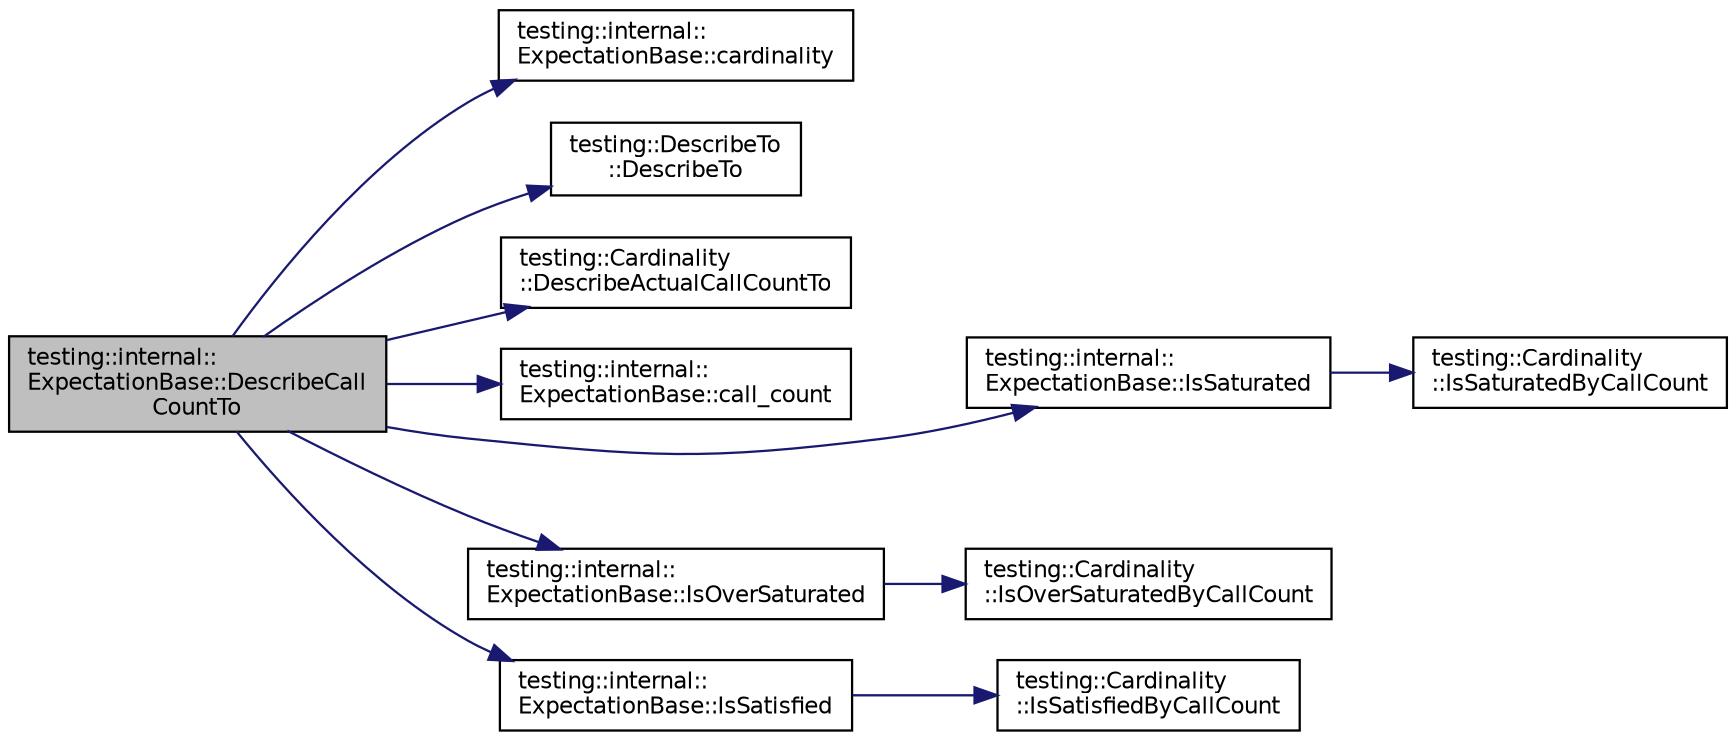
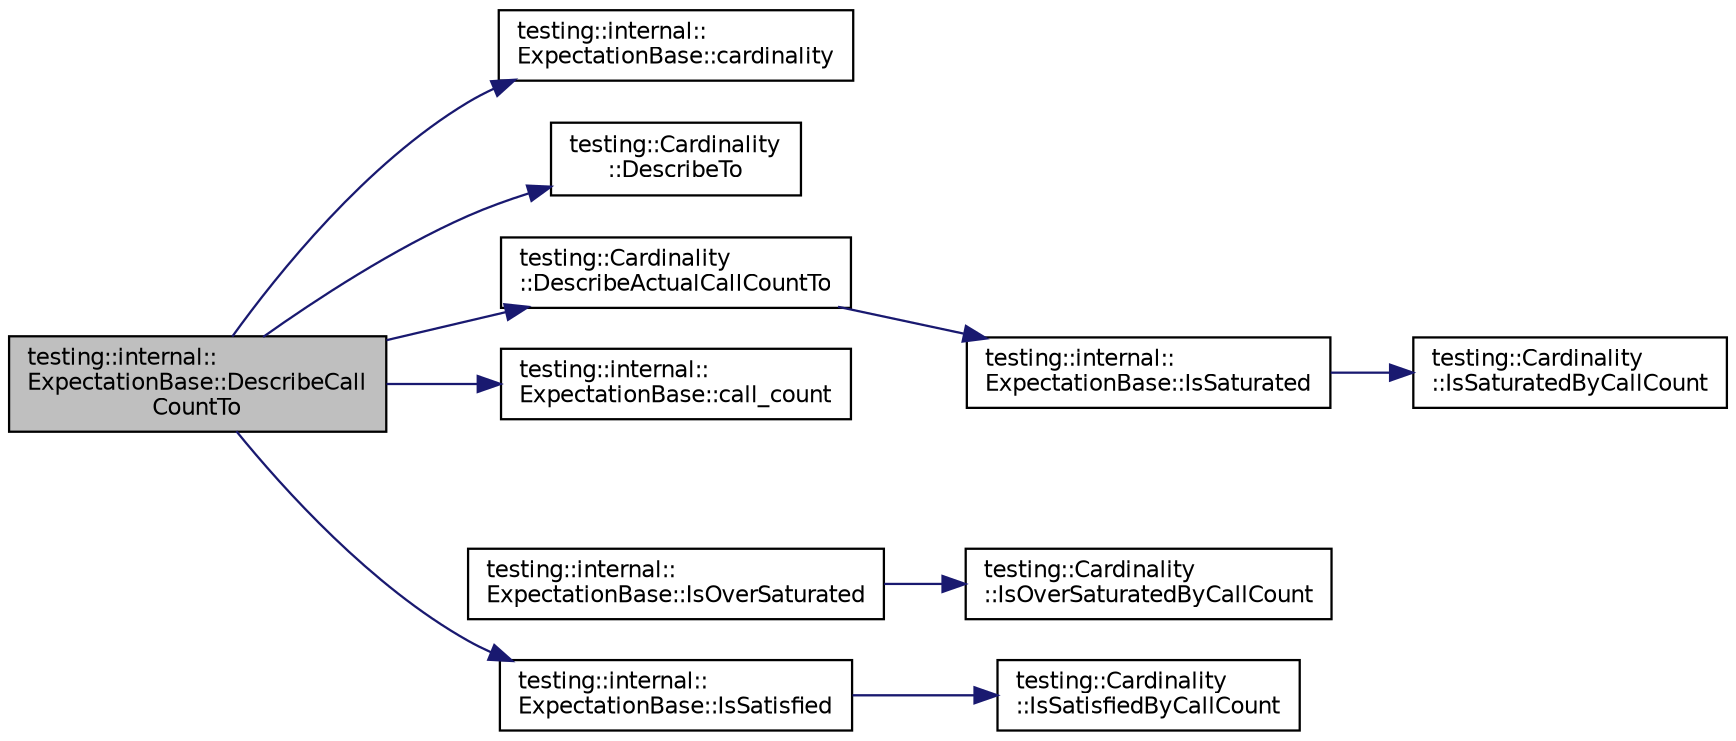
(676, 159) -> (676, 159)
(701, 454) -> (901, 320)
(411, 491) -> none
